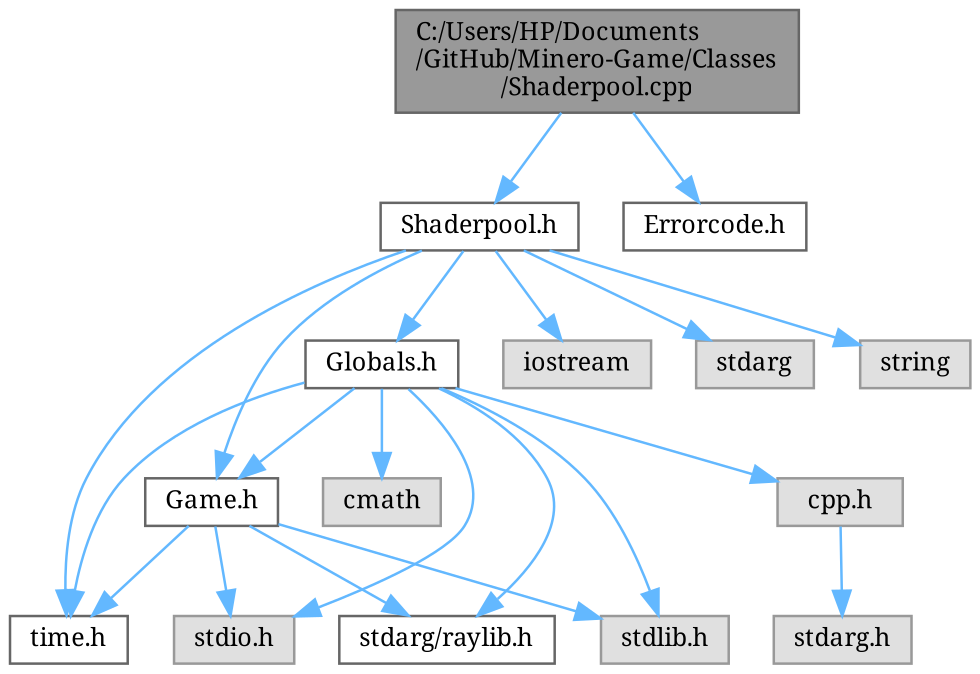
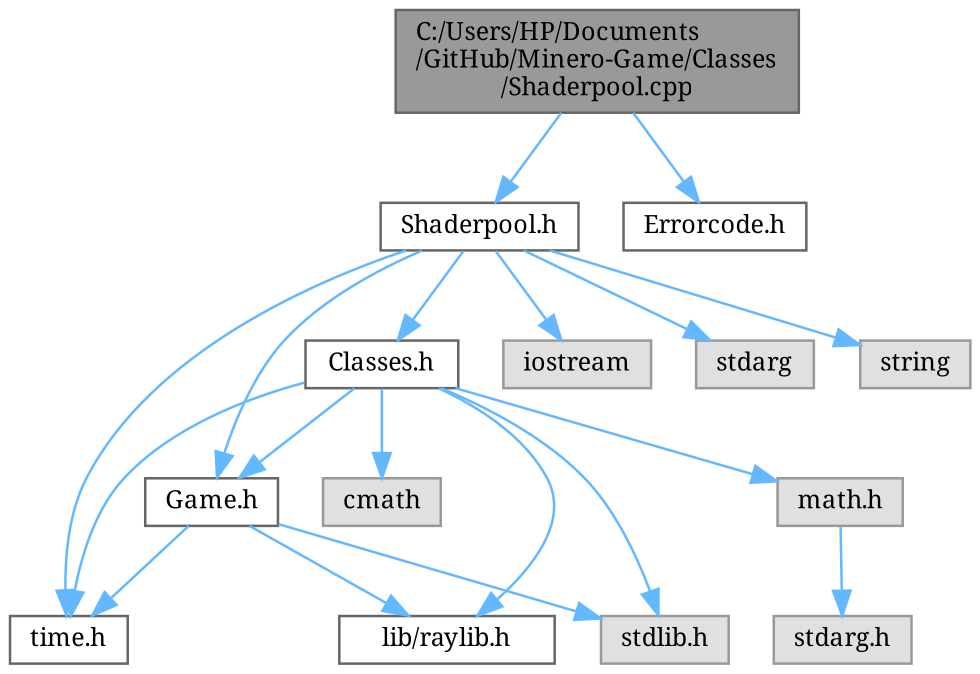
(382, 364) -> (382, 364)
(840, 502) -> (840, 502)
(234, 640) -> none
(447, 640) -> (447, 640)
